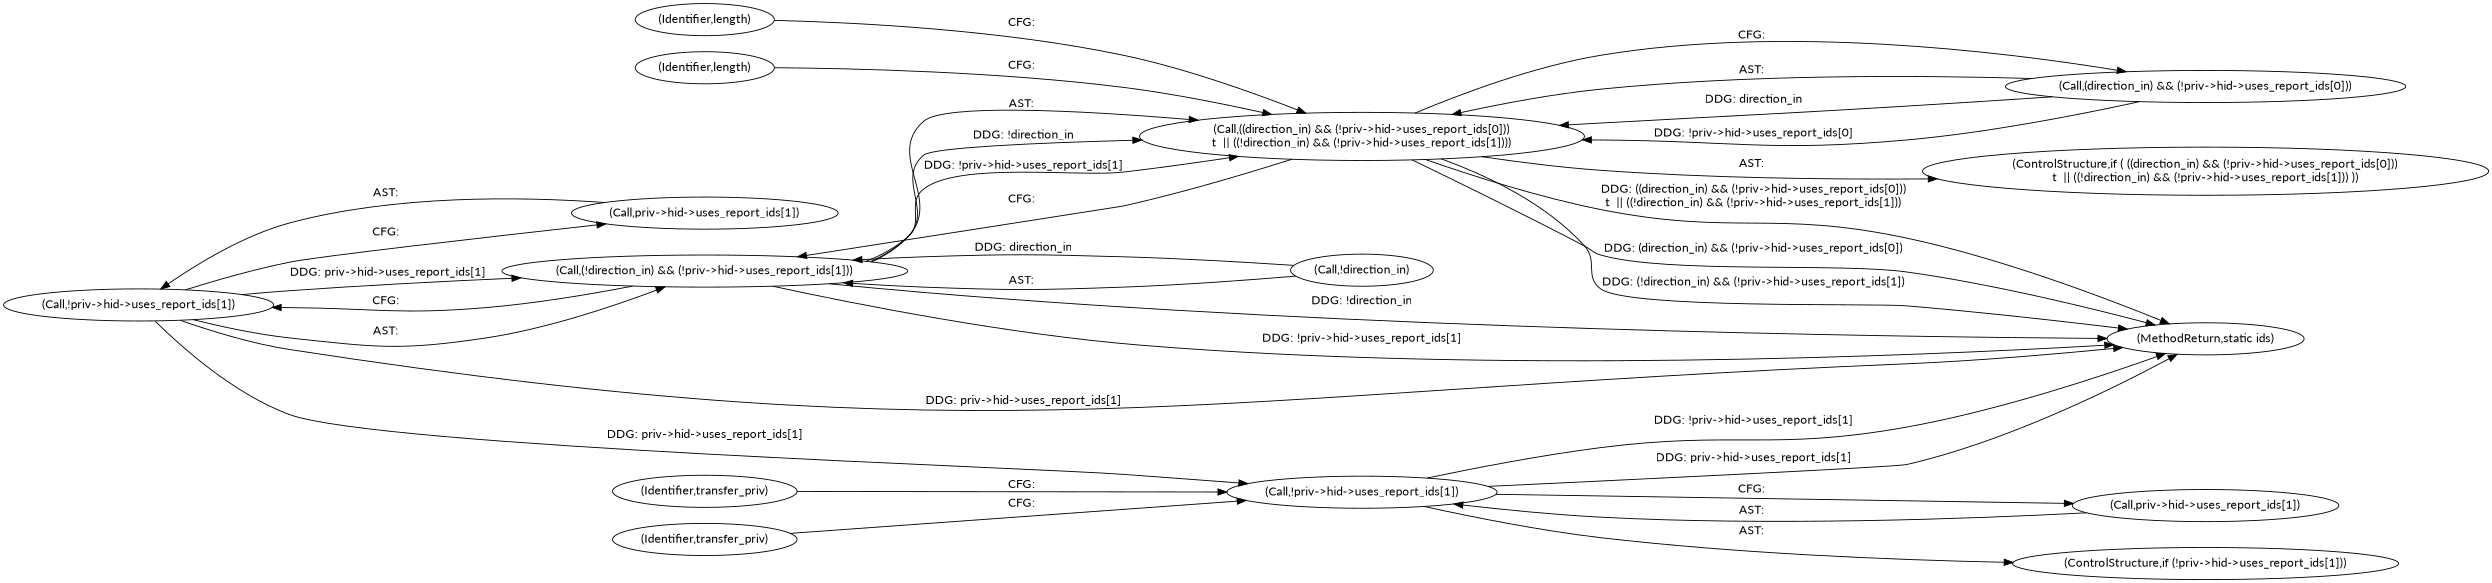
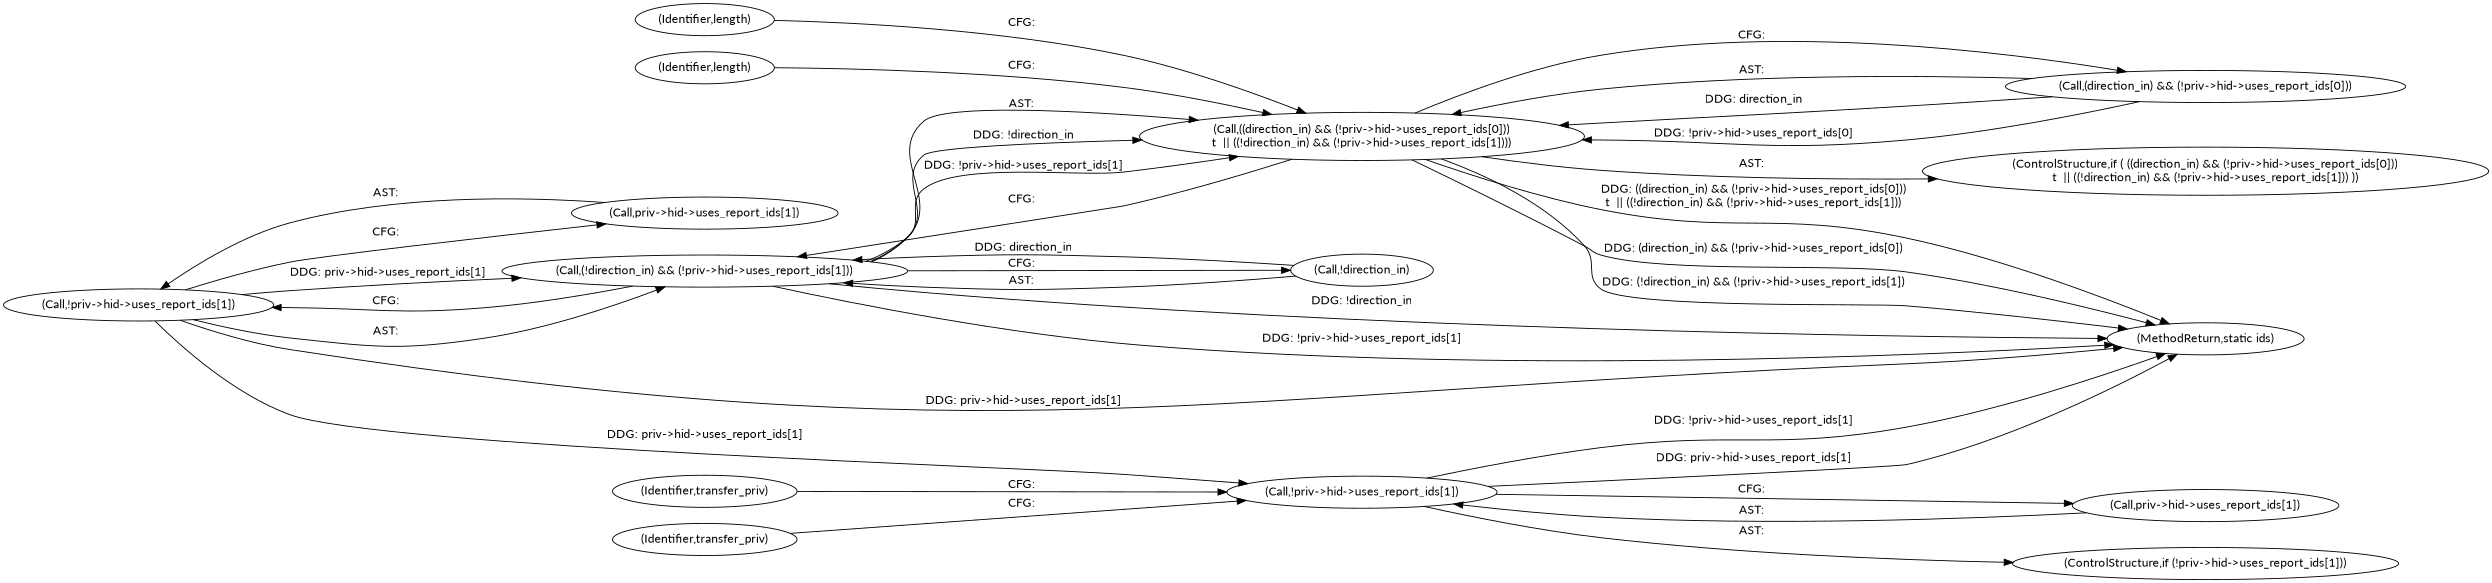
none -> (1095, 271)
